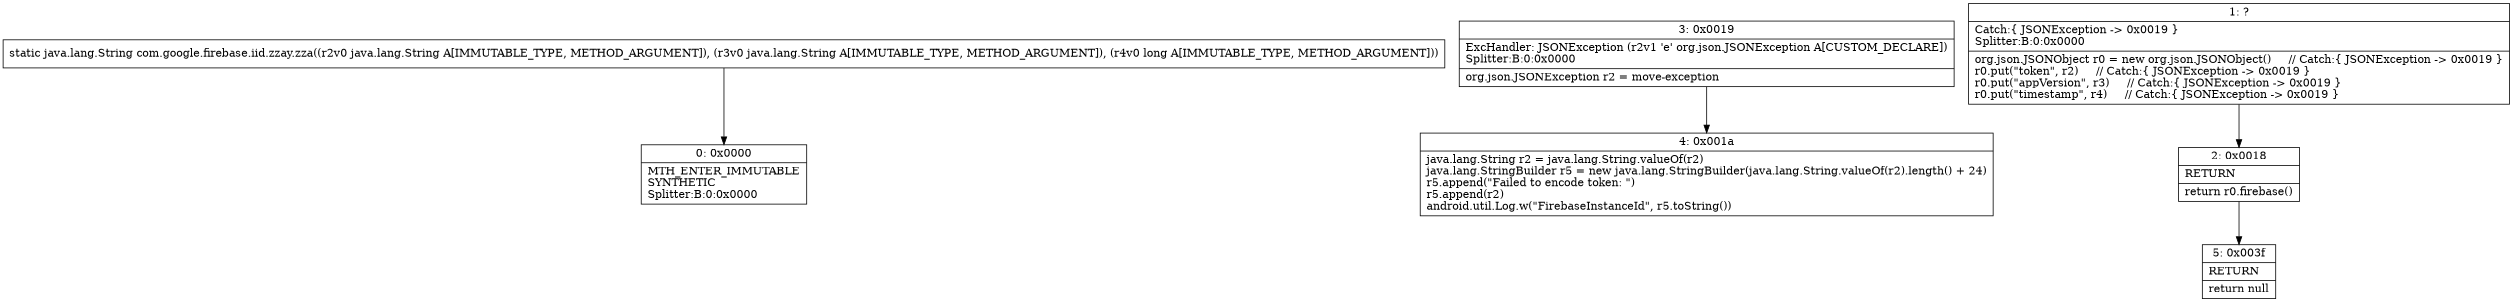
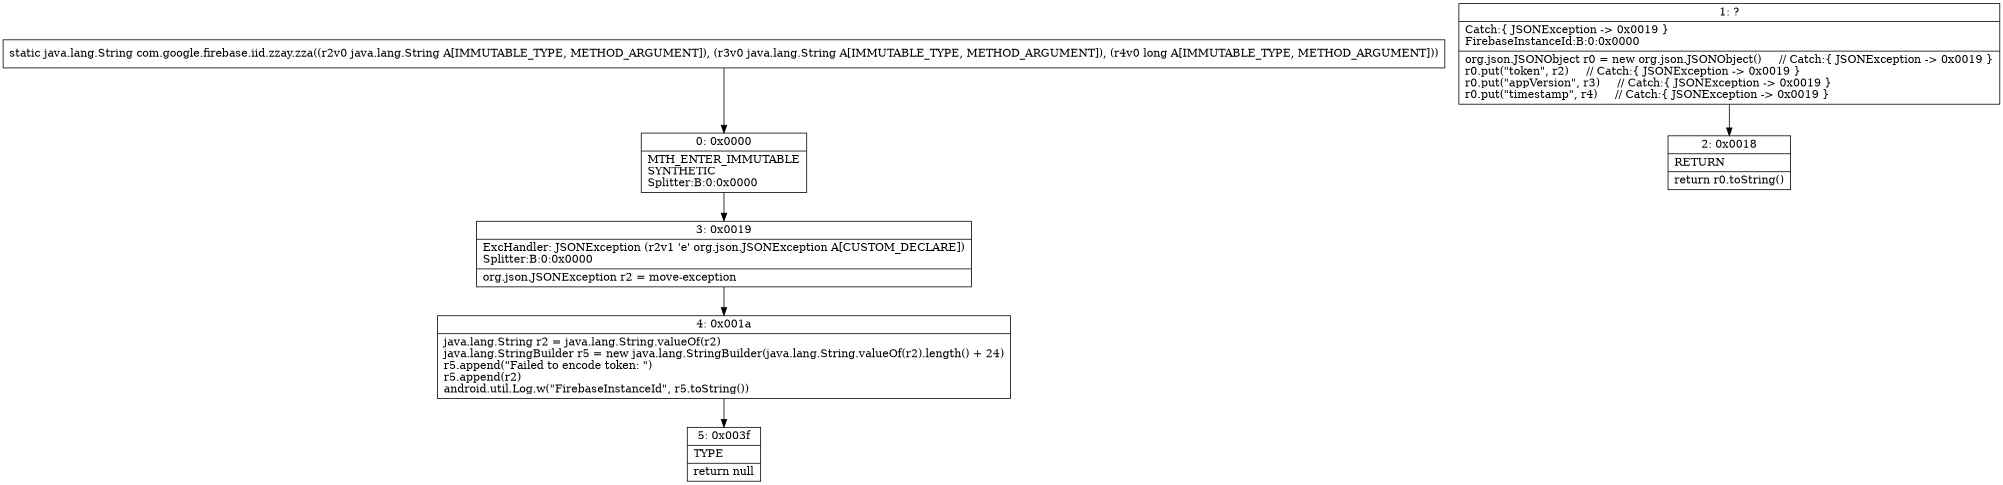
(2030, 42) -> (1553, 42)
(2239, 192) -> (1729, 180)
none -> (724, 203)
(2239, 219) -> (724, 409)
(2234, 271) -> (709, 454)
